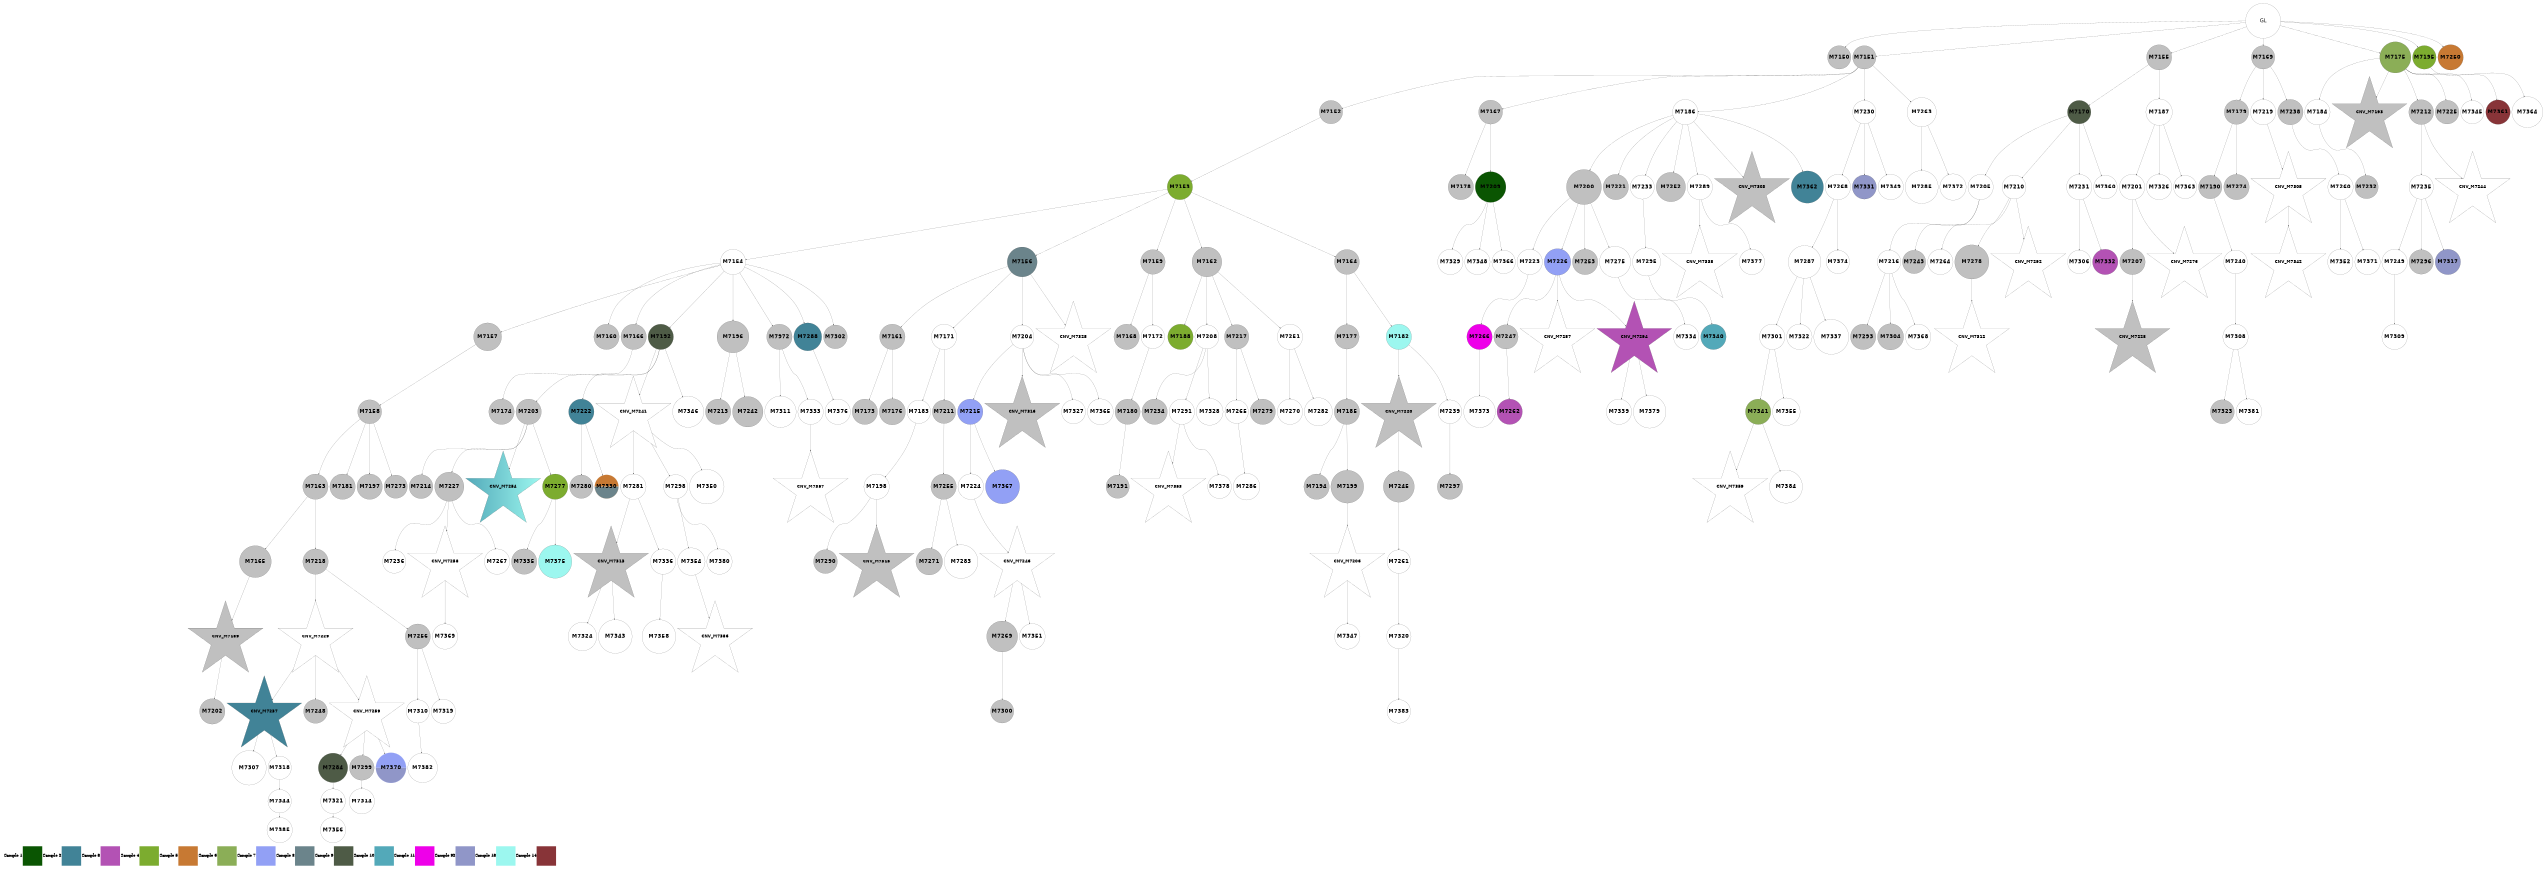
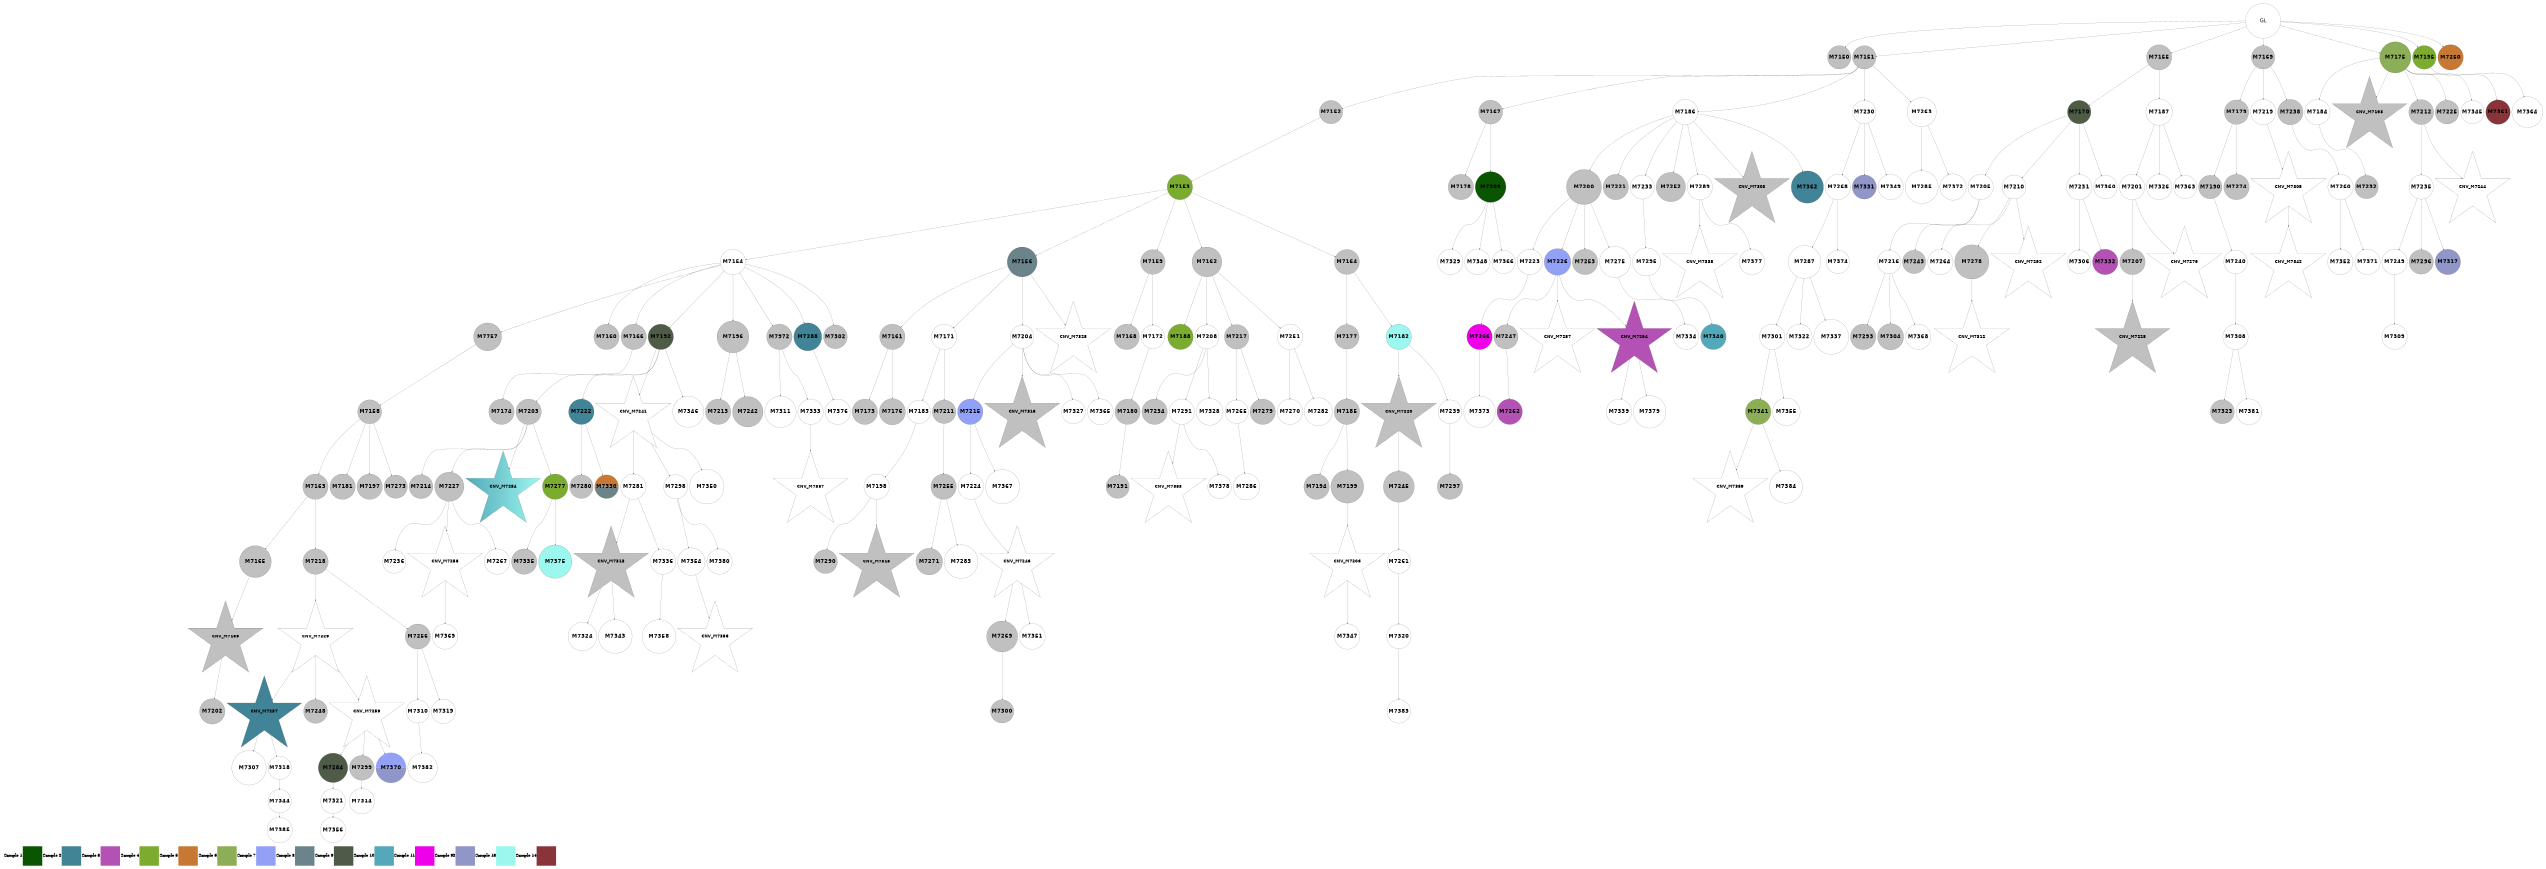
(488, 337) -> (488, 337)
(1003, 487) -> (1003, 487)
